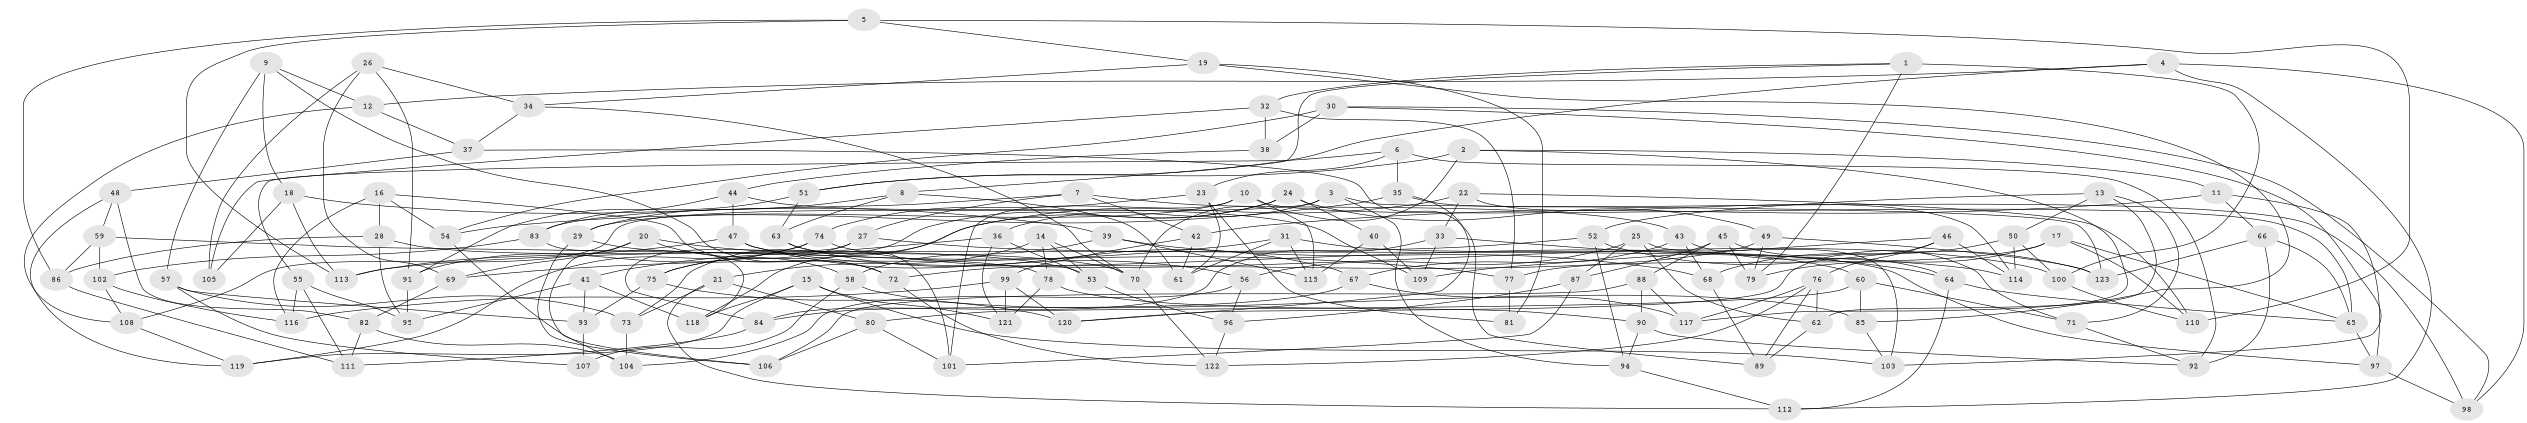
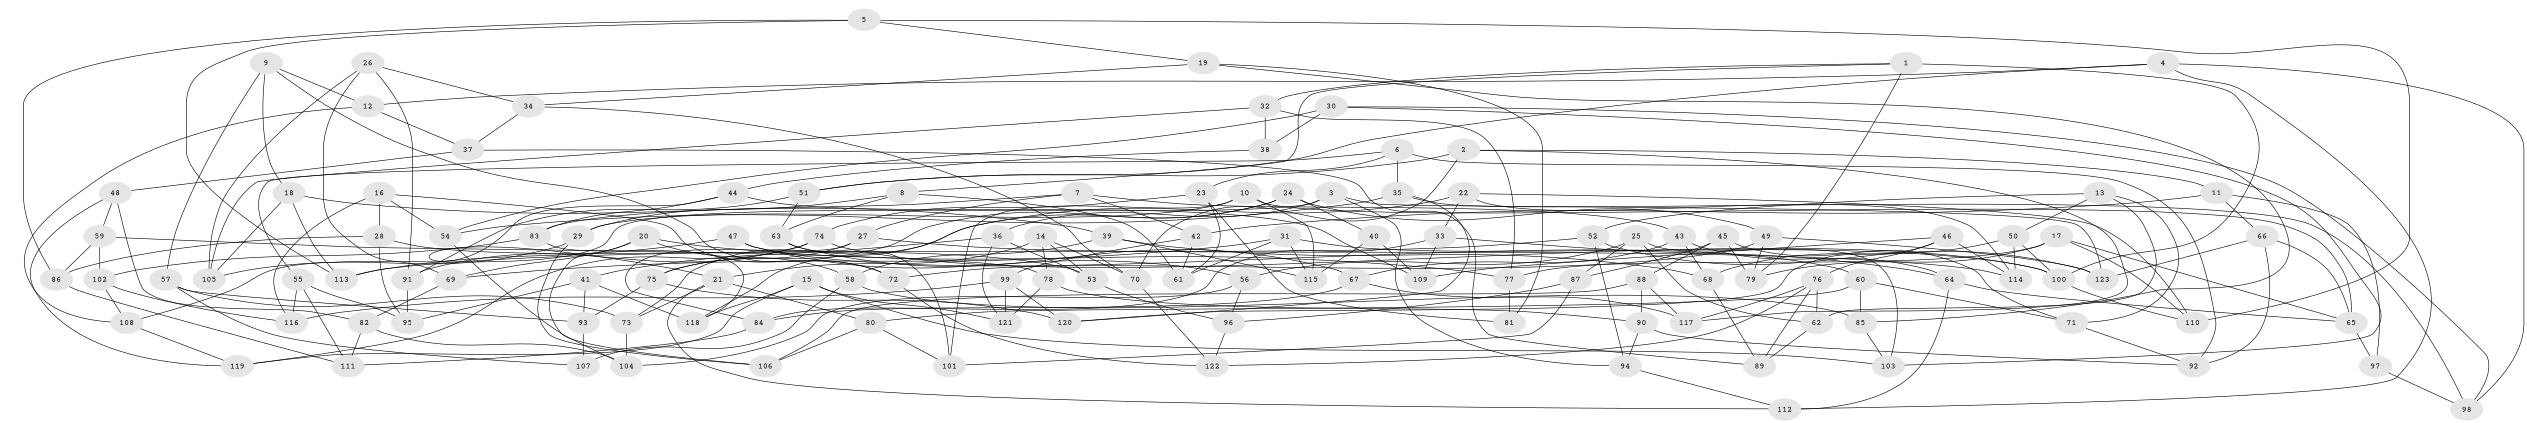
(733, 219) -> (430, 256)
(858, 254) -> (396, 263)
(1890, 271) -> (1674, 250)
